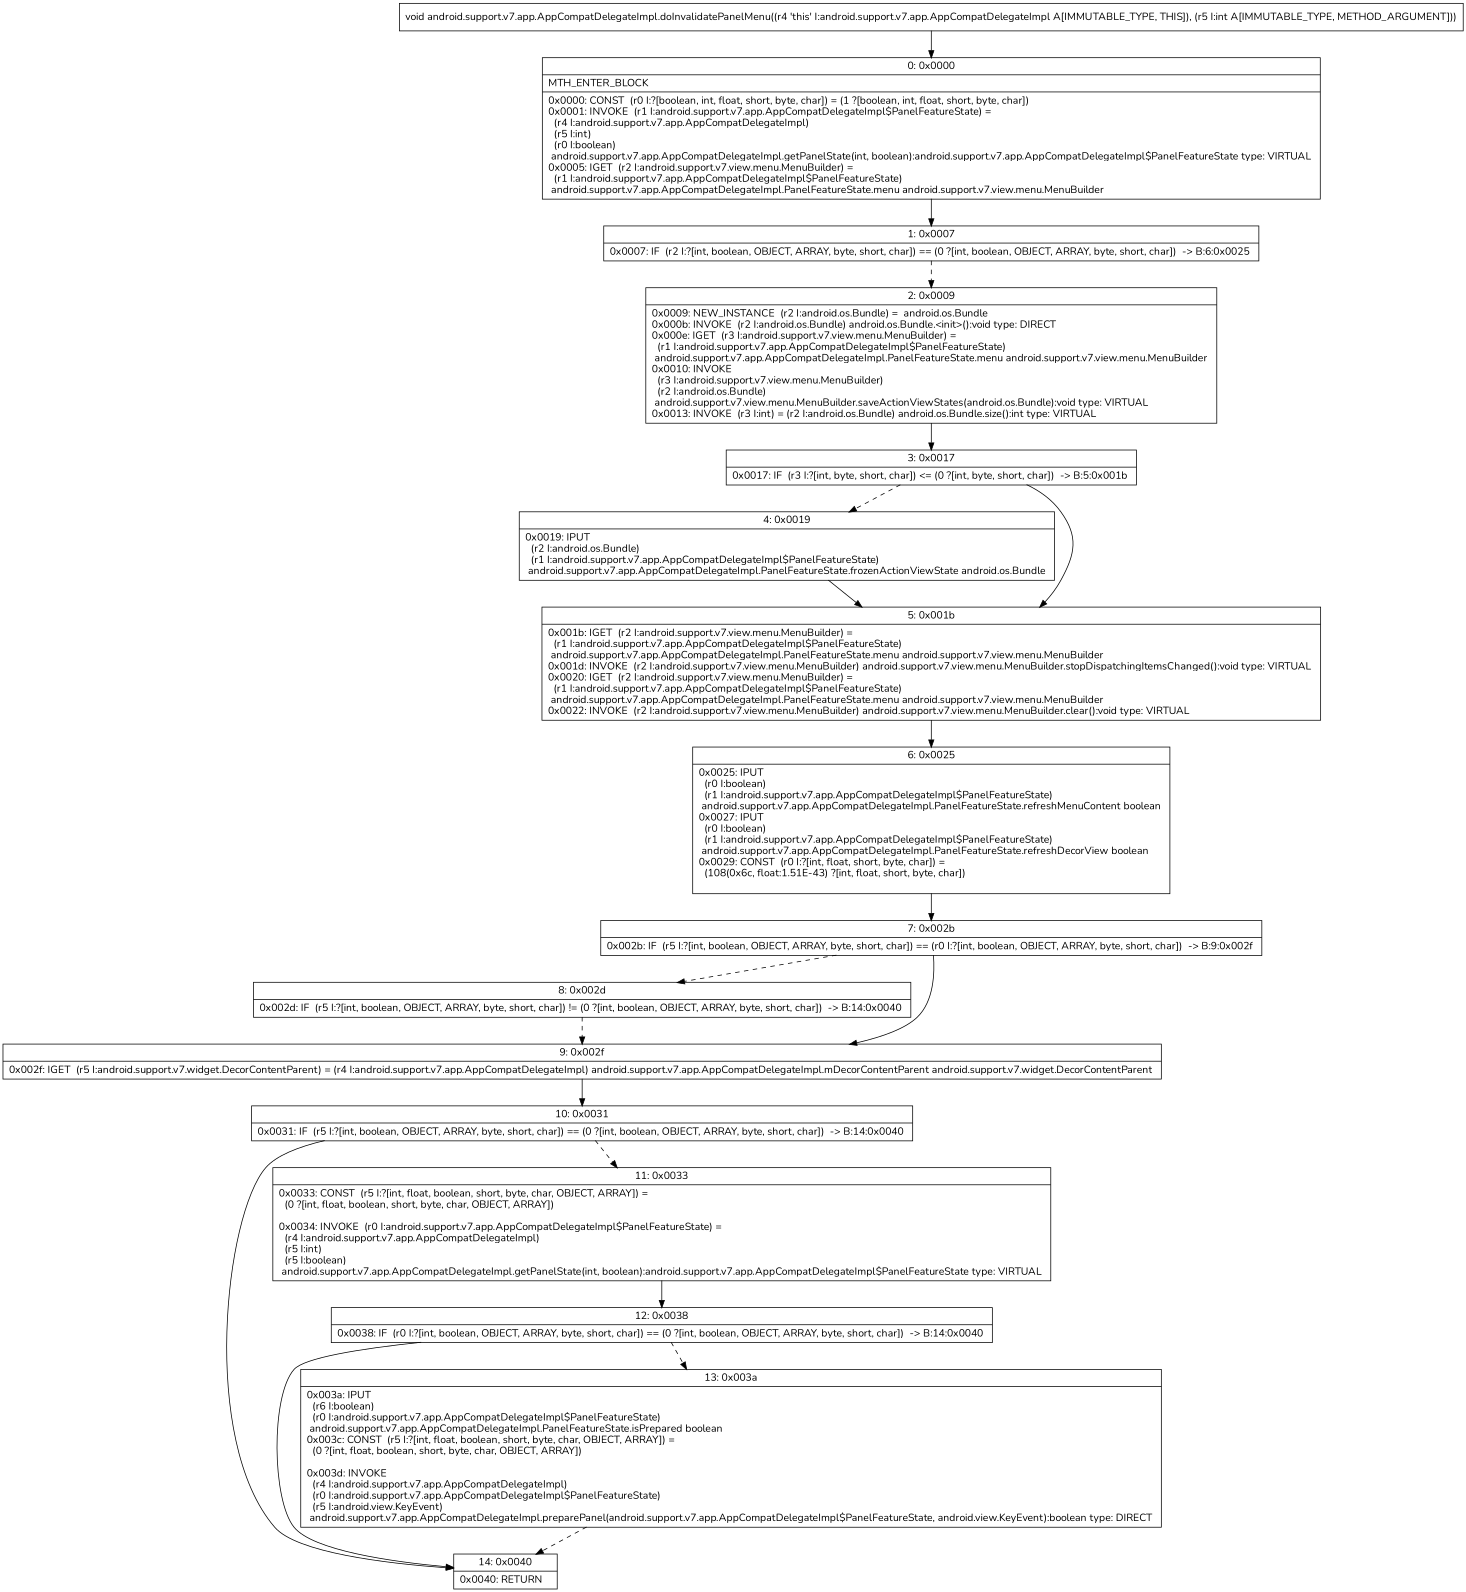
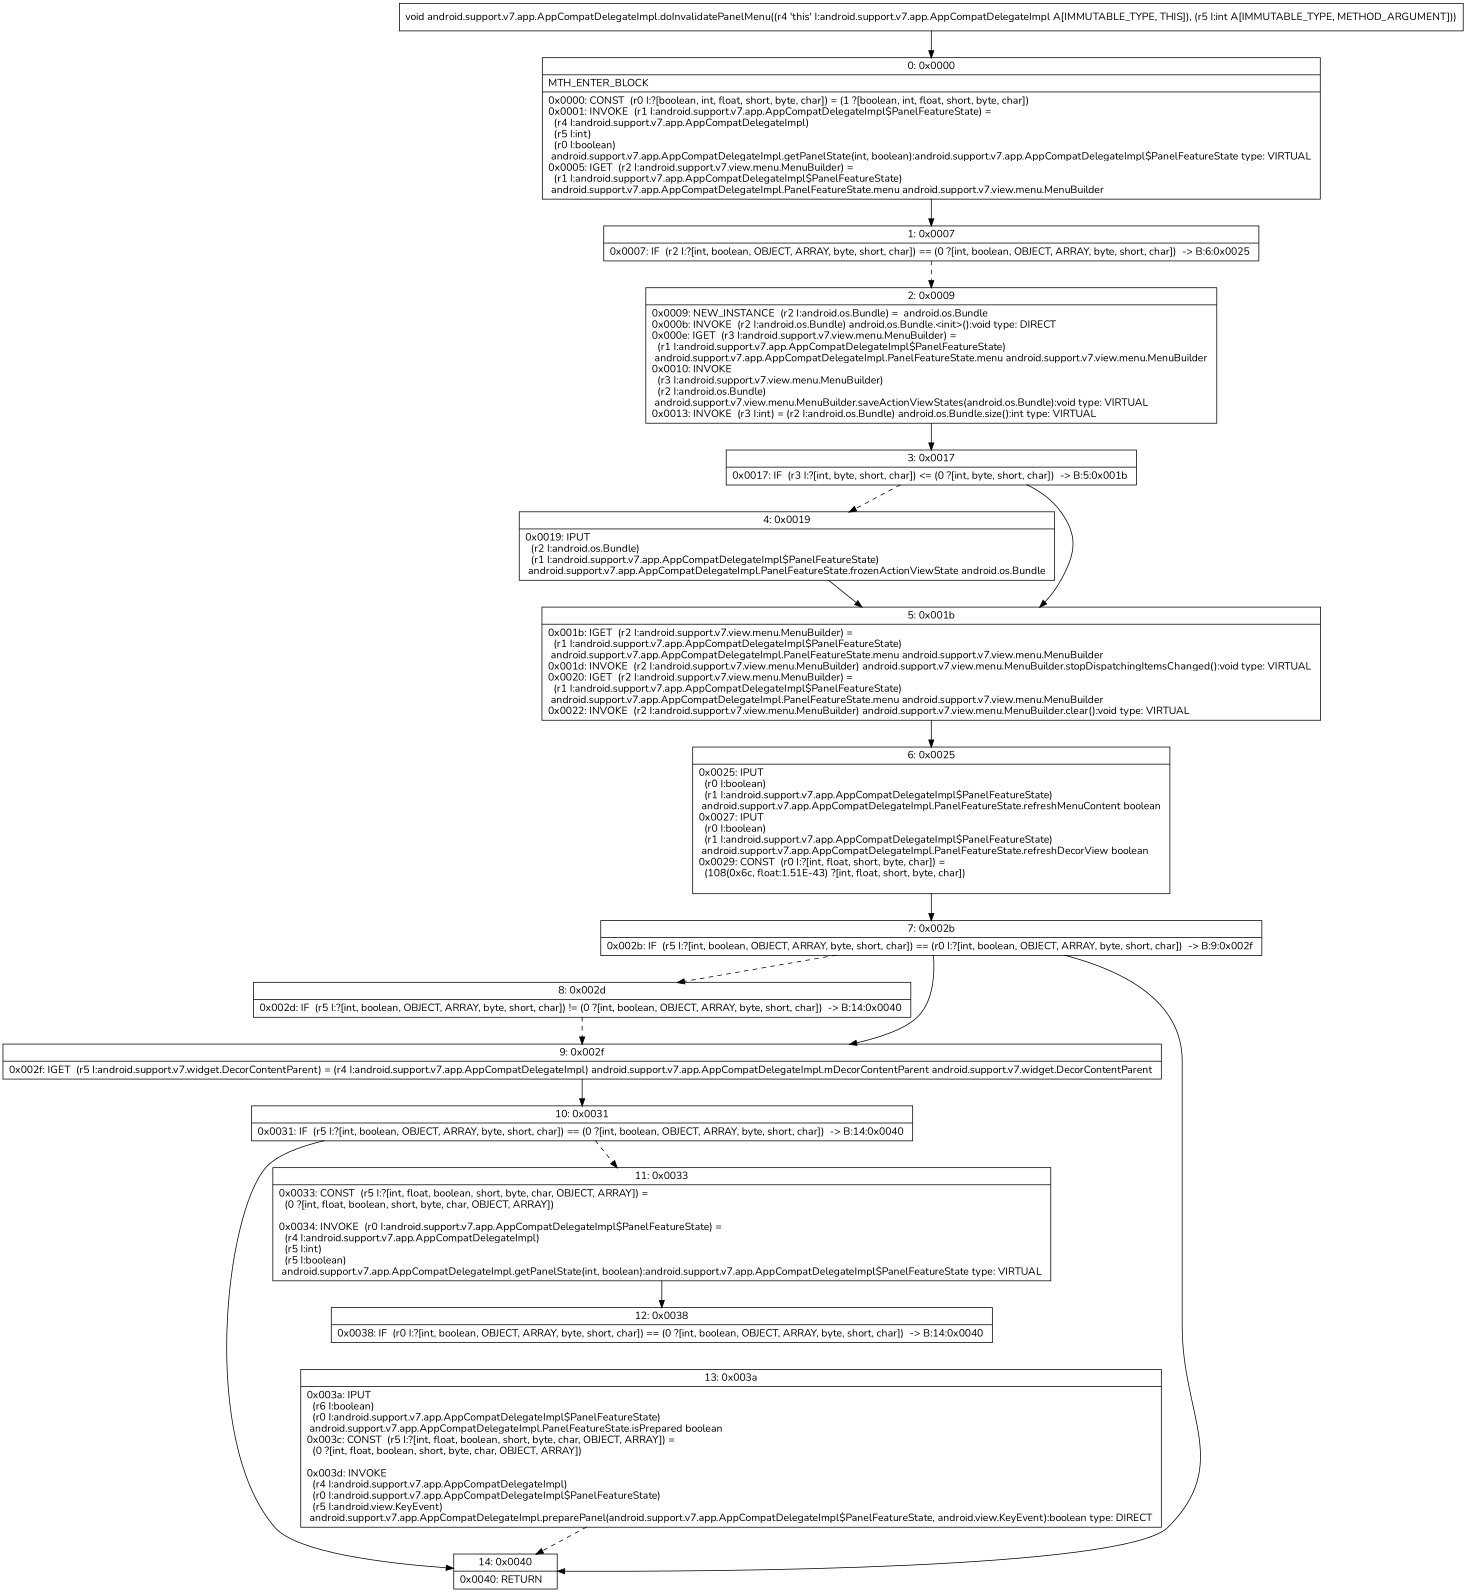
(677, 1353) -> none
(278, 1462) -> (1181, 1512)
